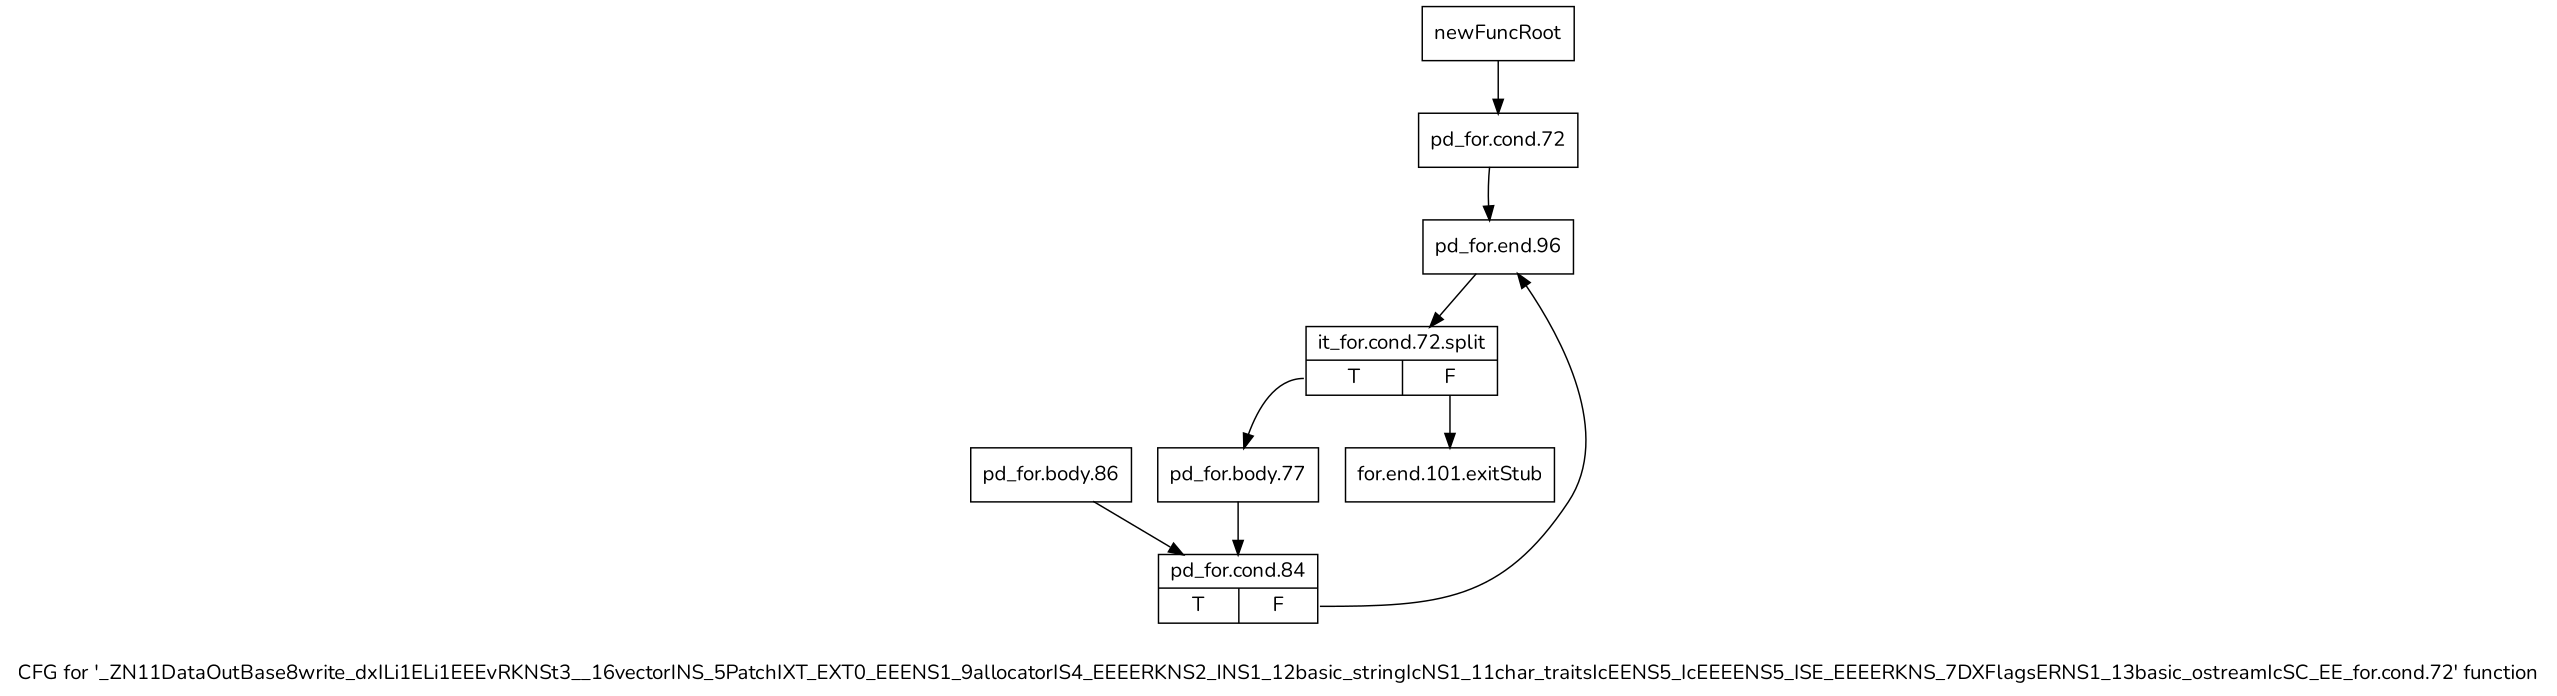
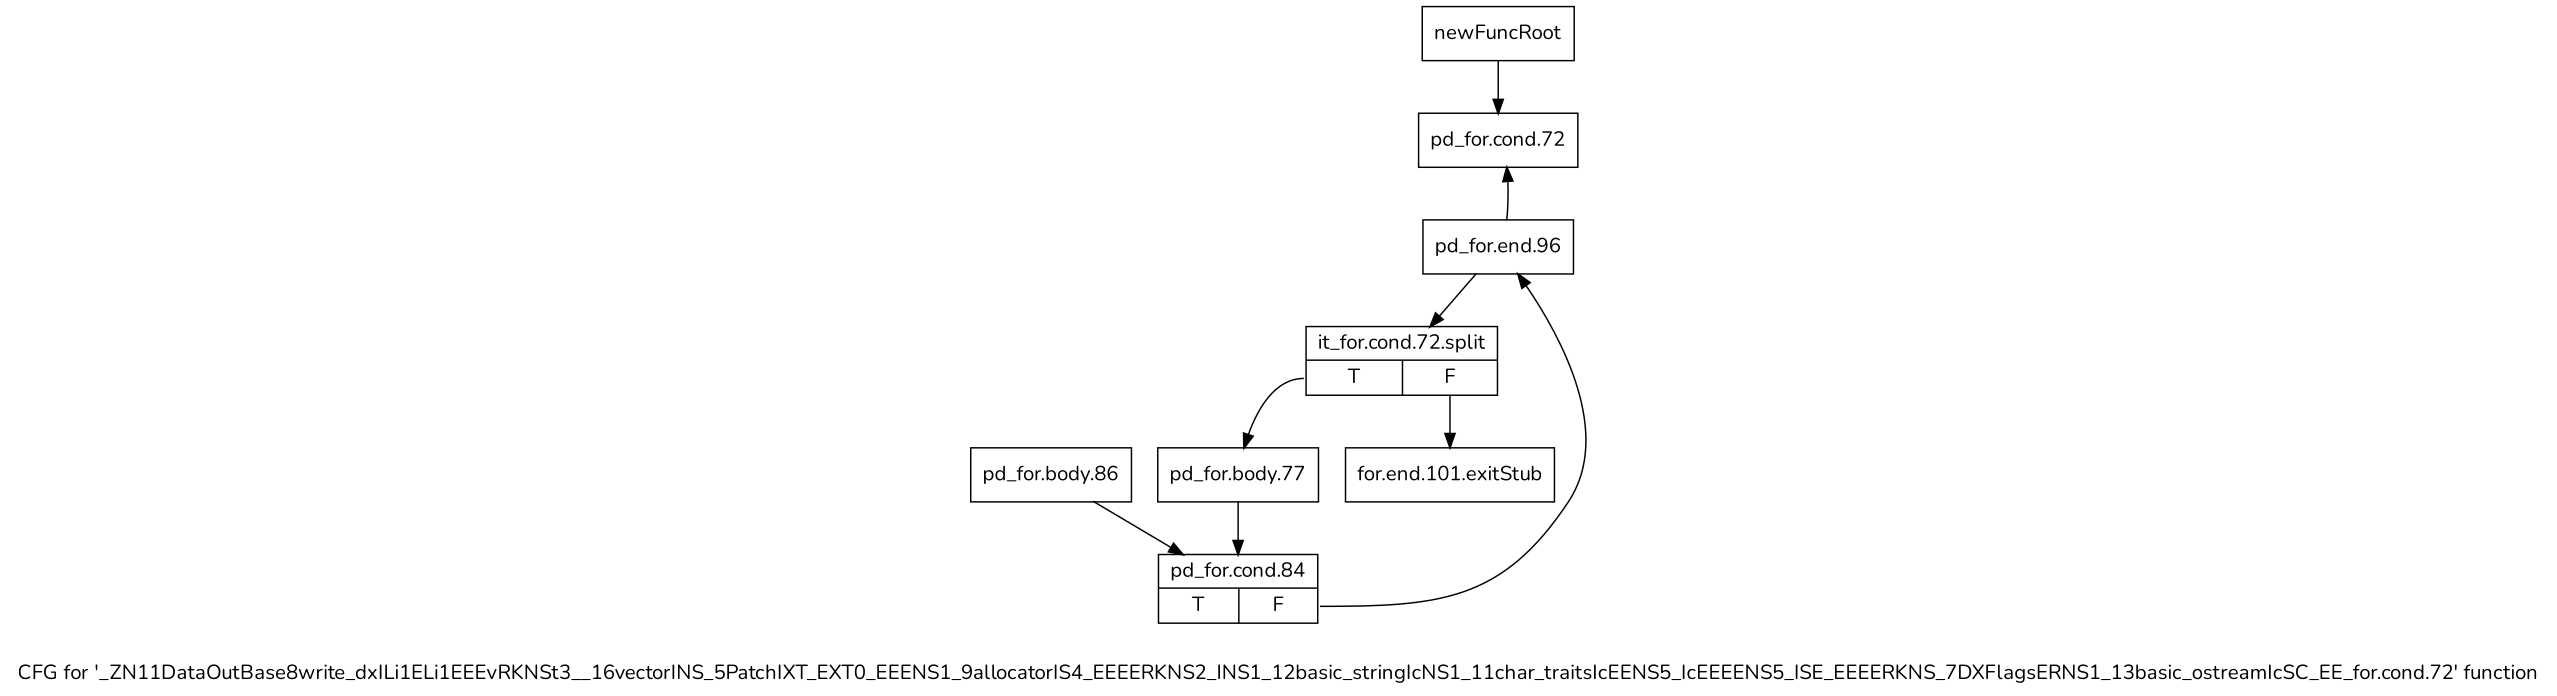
(1488, 186) -> (1508, 201)
